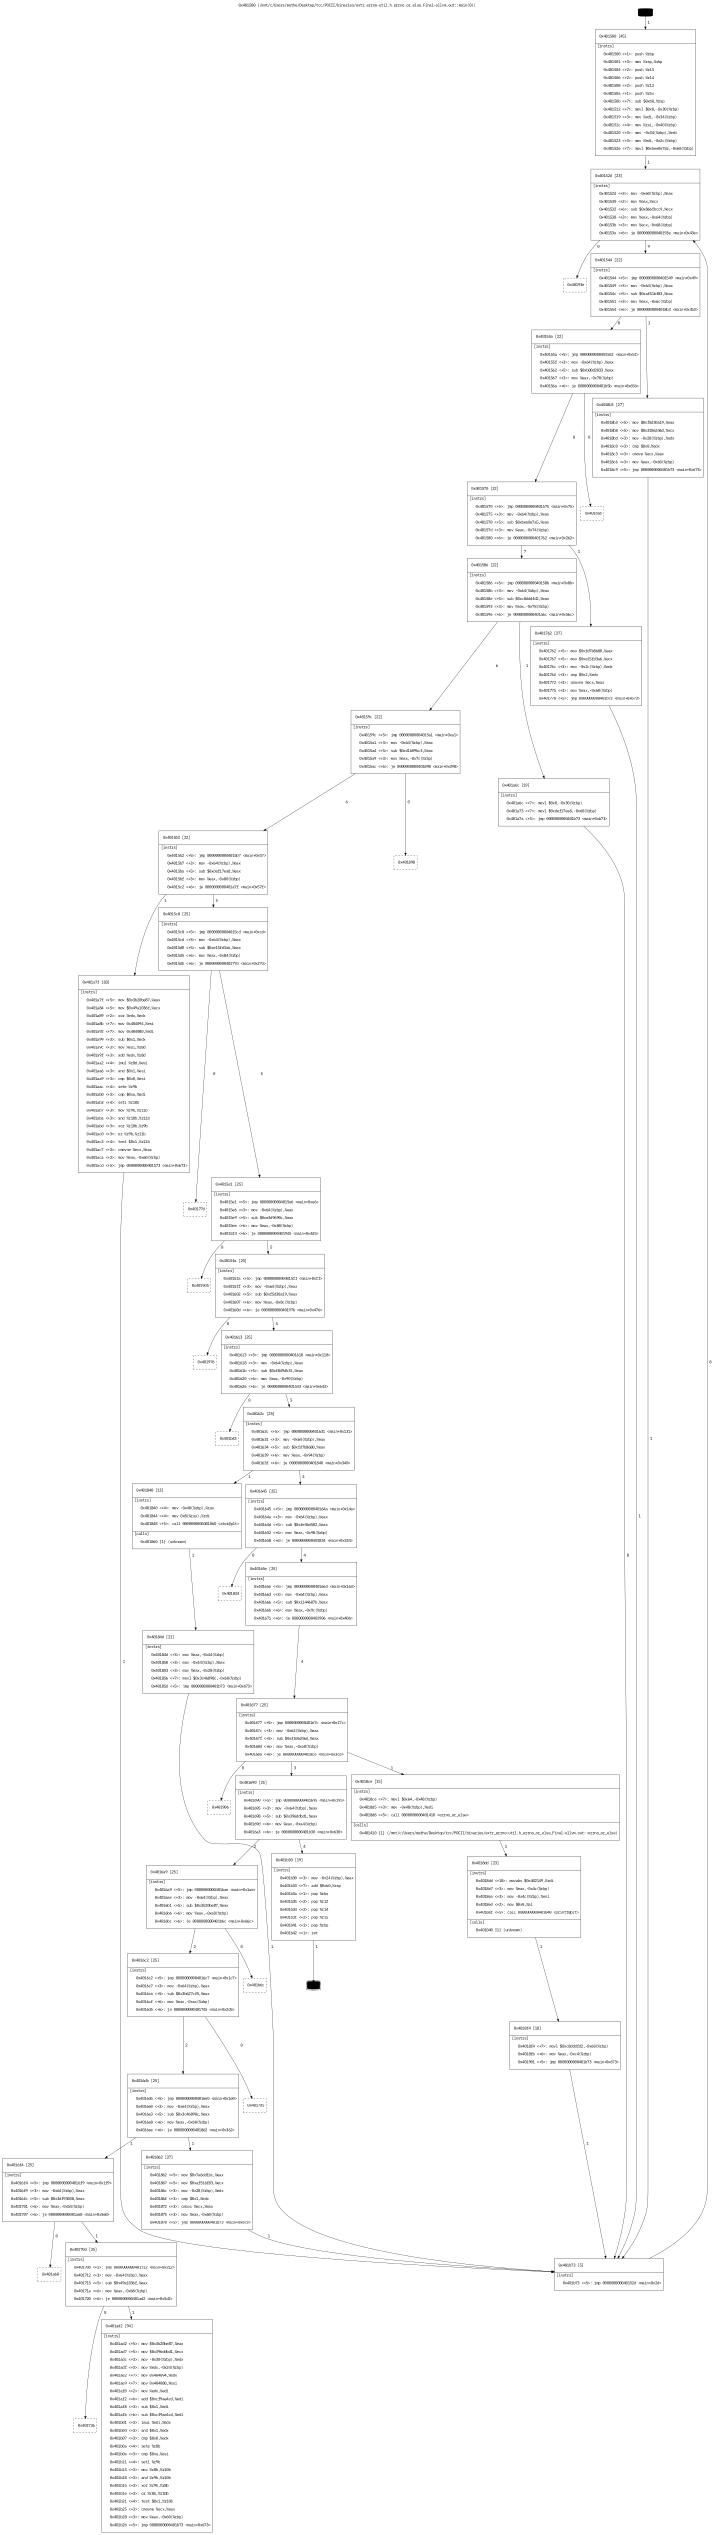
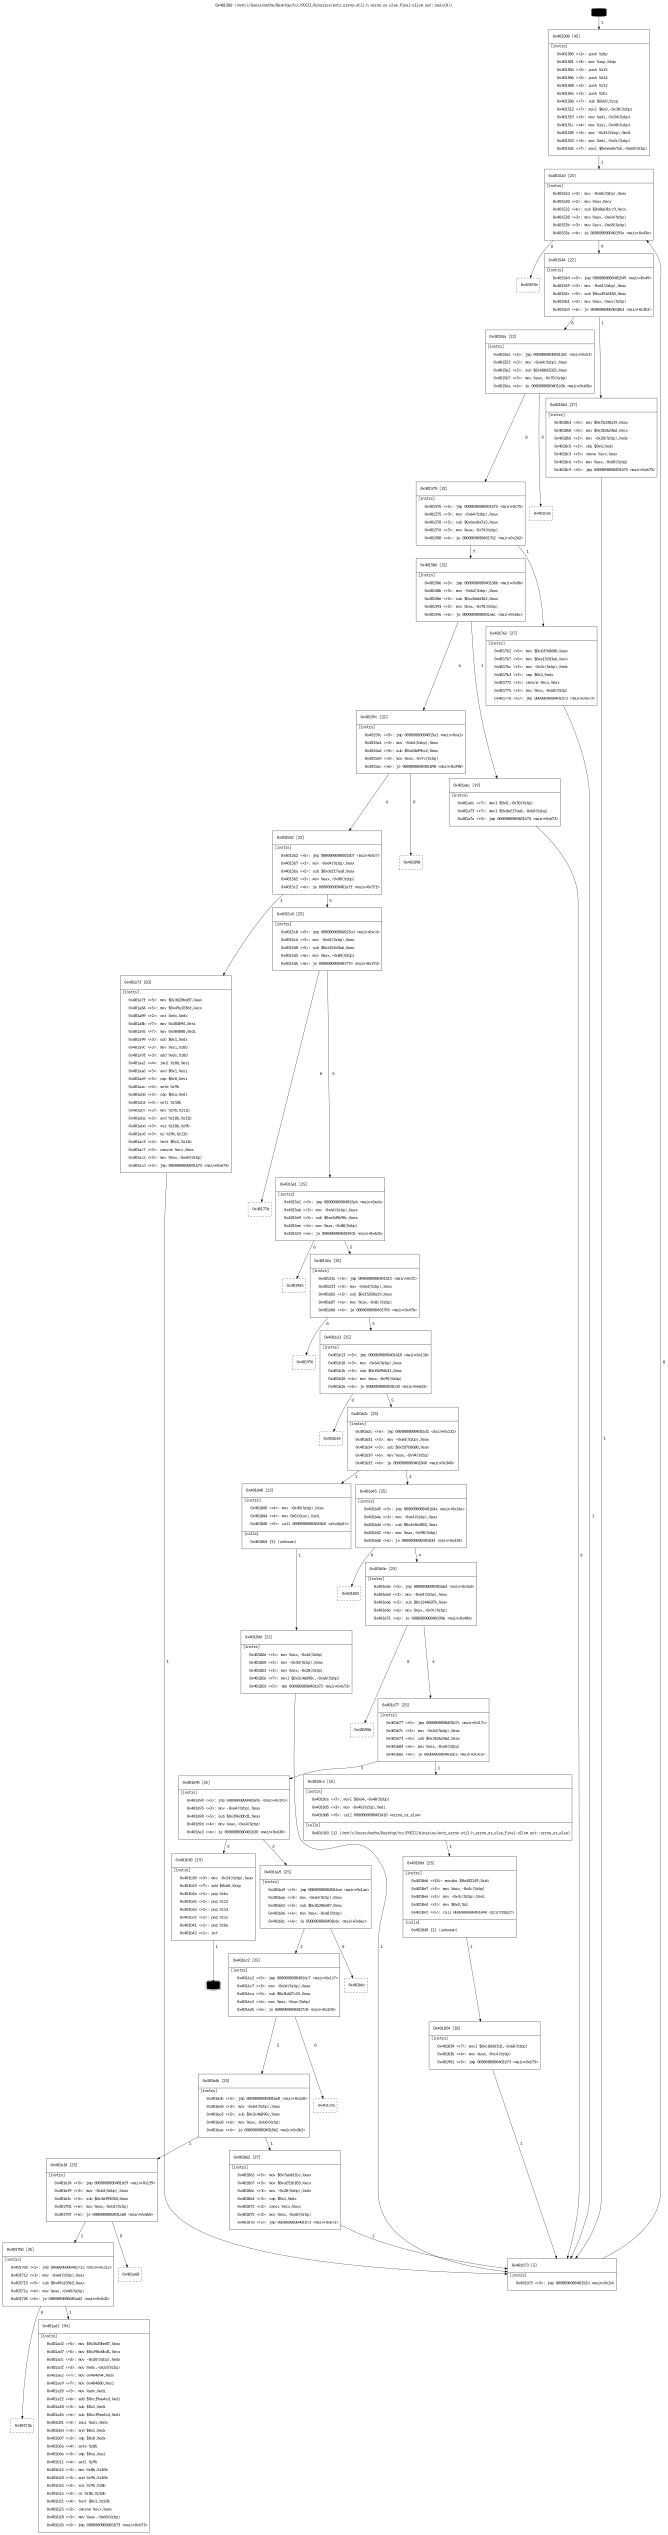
(231, 1778) -> (387, 1673)
